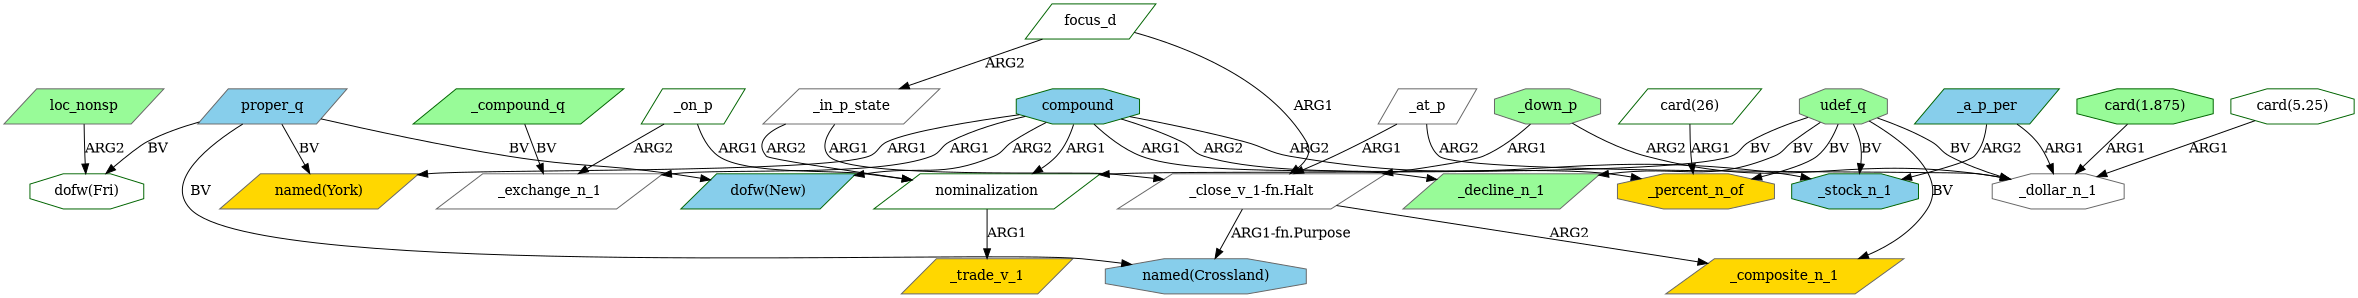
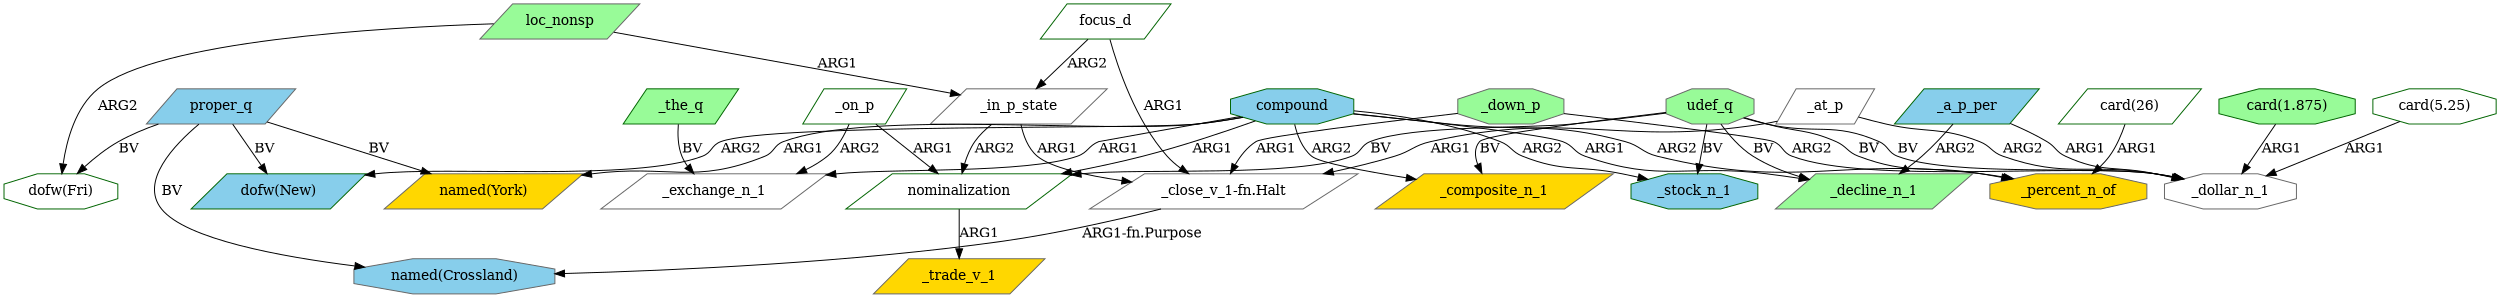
none -> (782, 63)
(518, 106) -> (681, 106)
(1953, 165) -> (1932, 147)
(1517, 234) -> (1315, 158)
